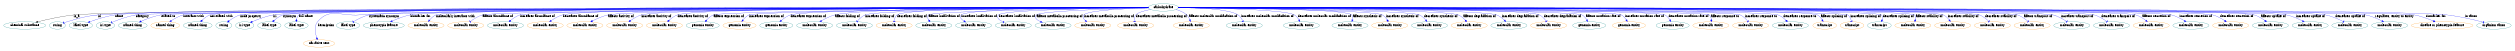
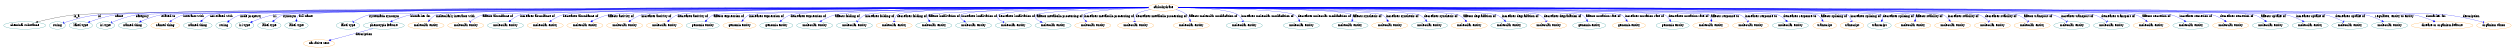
(1163, 7) -> (1163, 7)
(723, 9) -> (352, 34)
(2471, 16) -> (2471, 16)
(2442, 25) -> (2442, 25)
(2494, 25) -> (2494, 25)
